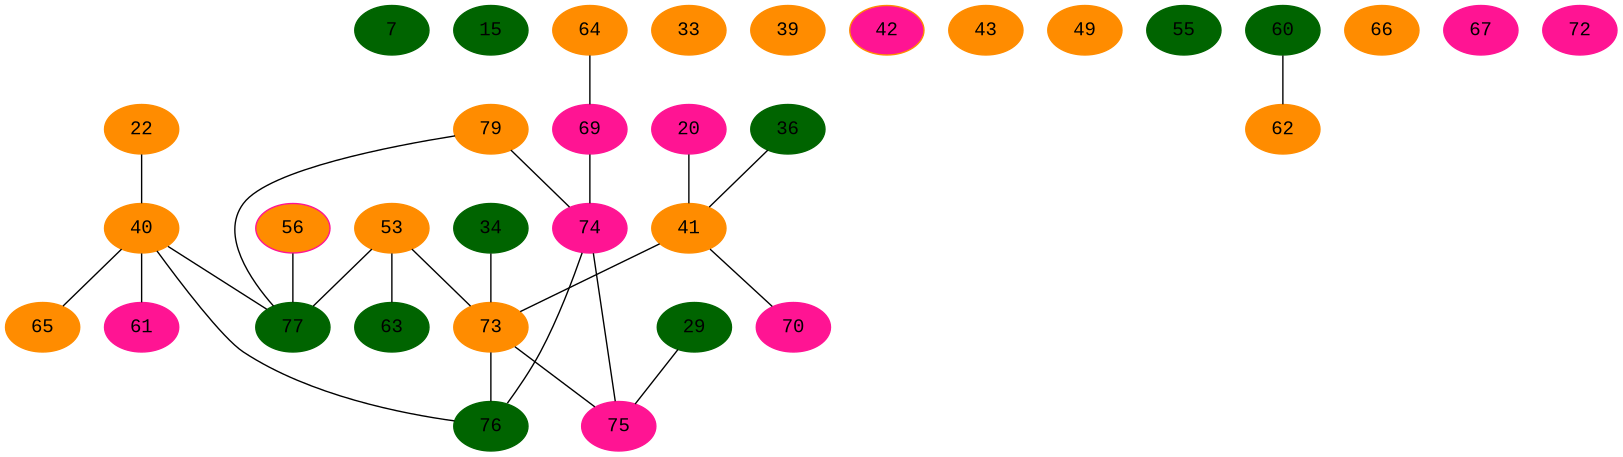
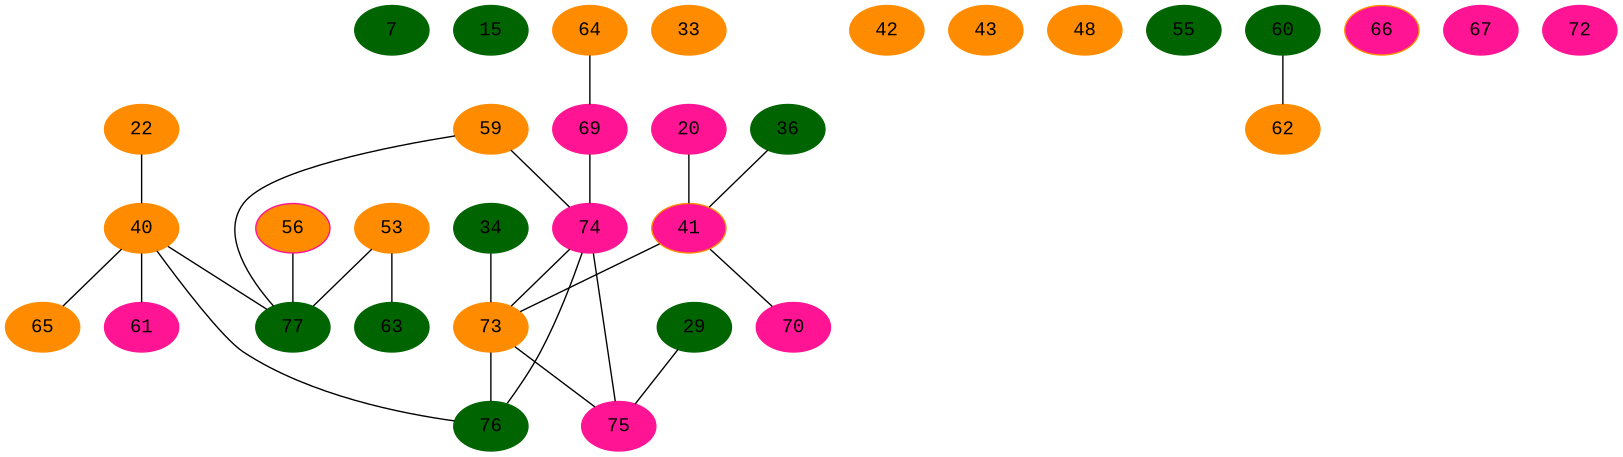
(788, 30) -> none
(887, 30) -> (887, 30)
(1085, 30) -> (1085, 30)
(1382, 30) -> (1382, 30)
(491, 129) -> (491, 129)
(689, 228) -> (689, 228)
(441, 278) -> (541, 278)
